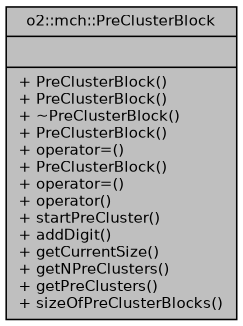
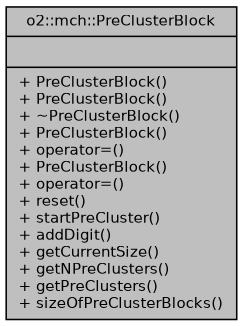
(66, 201) -> (53, 201)
